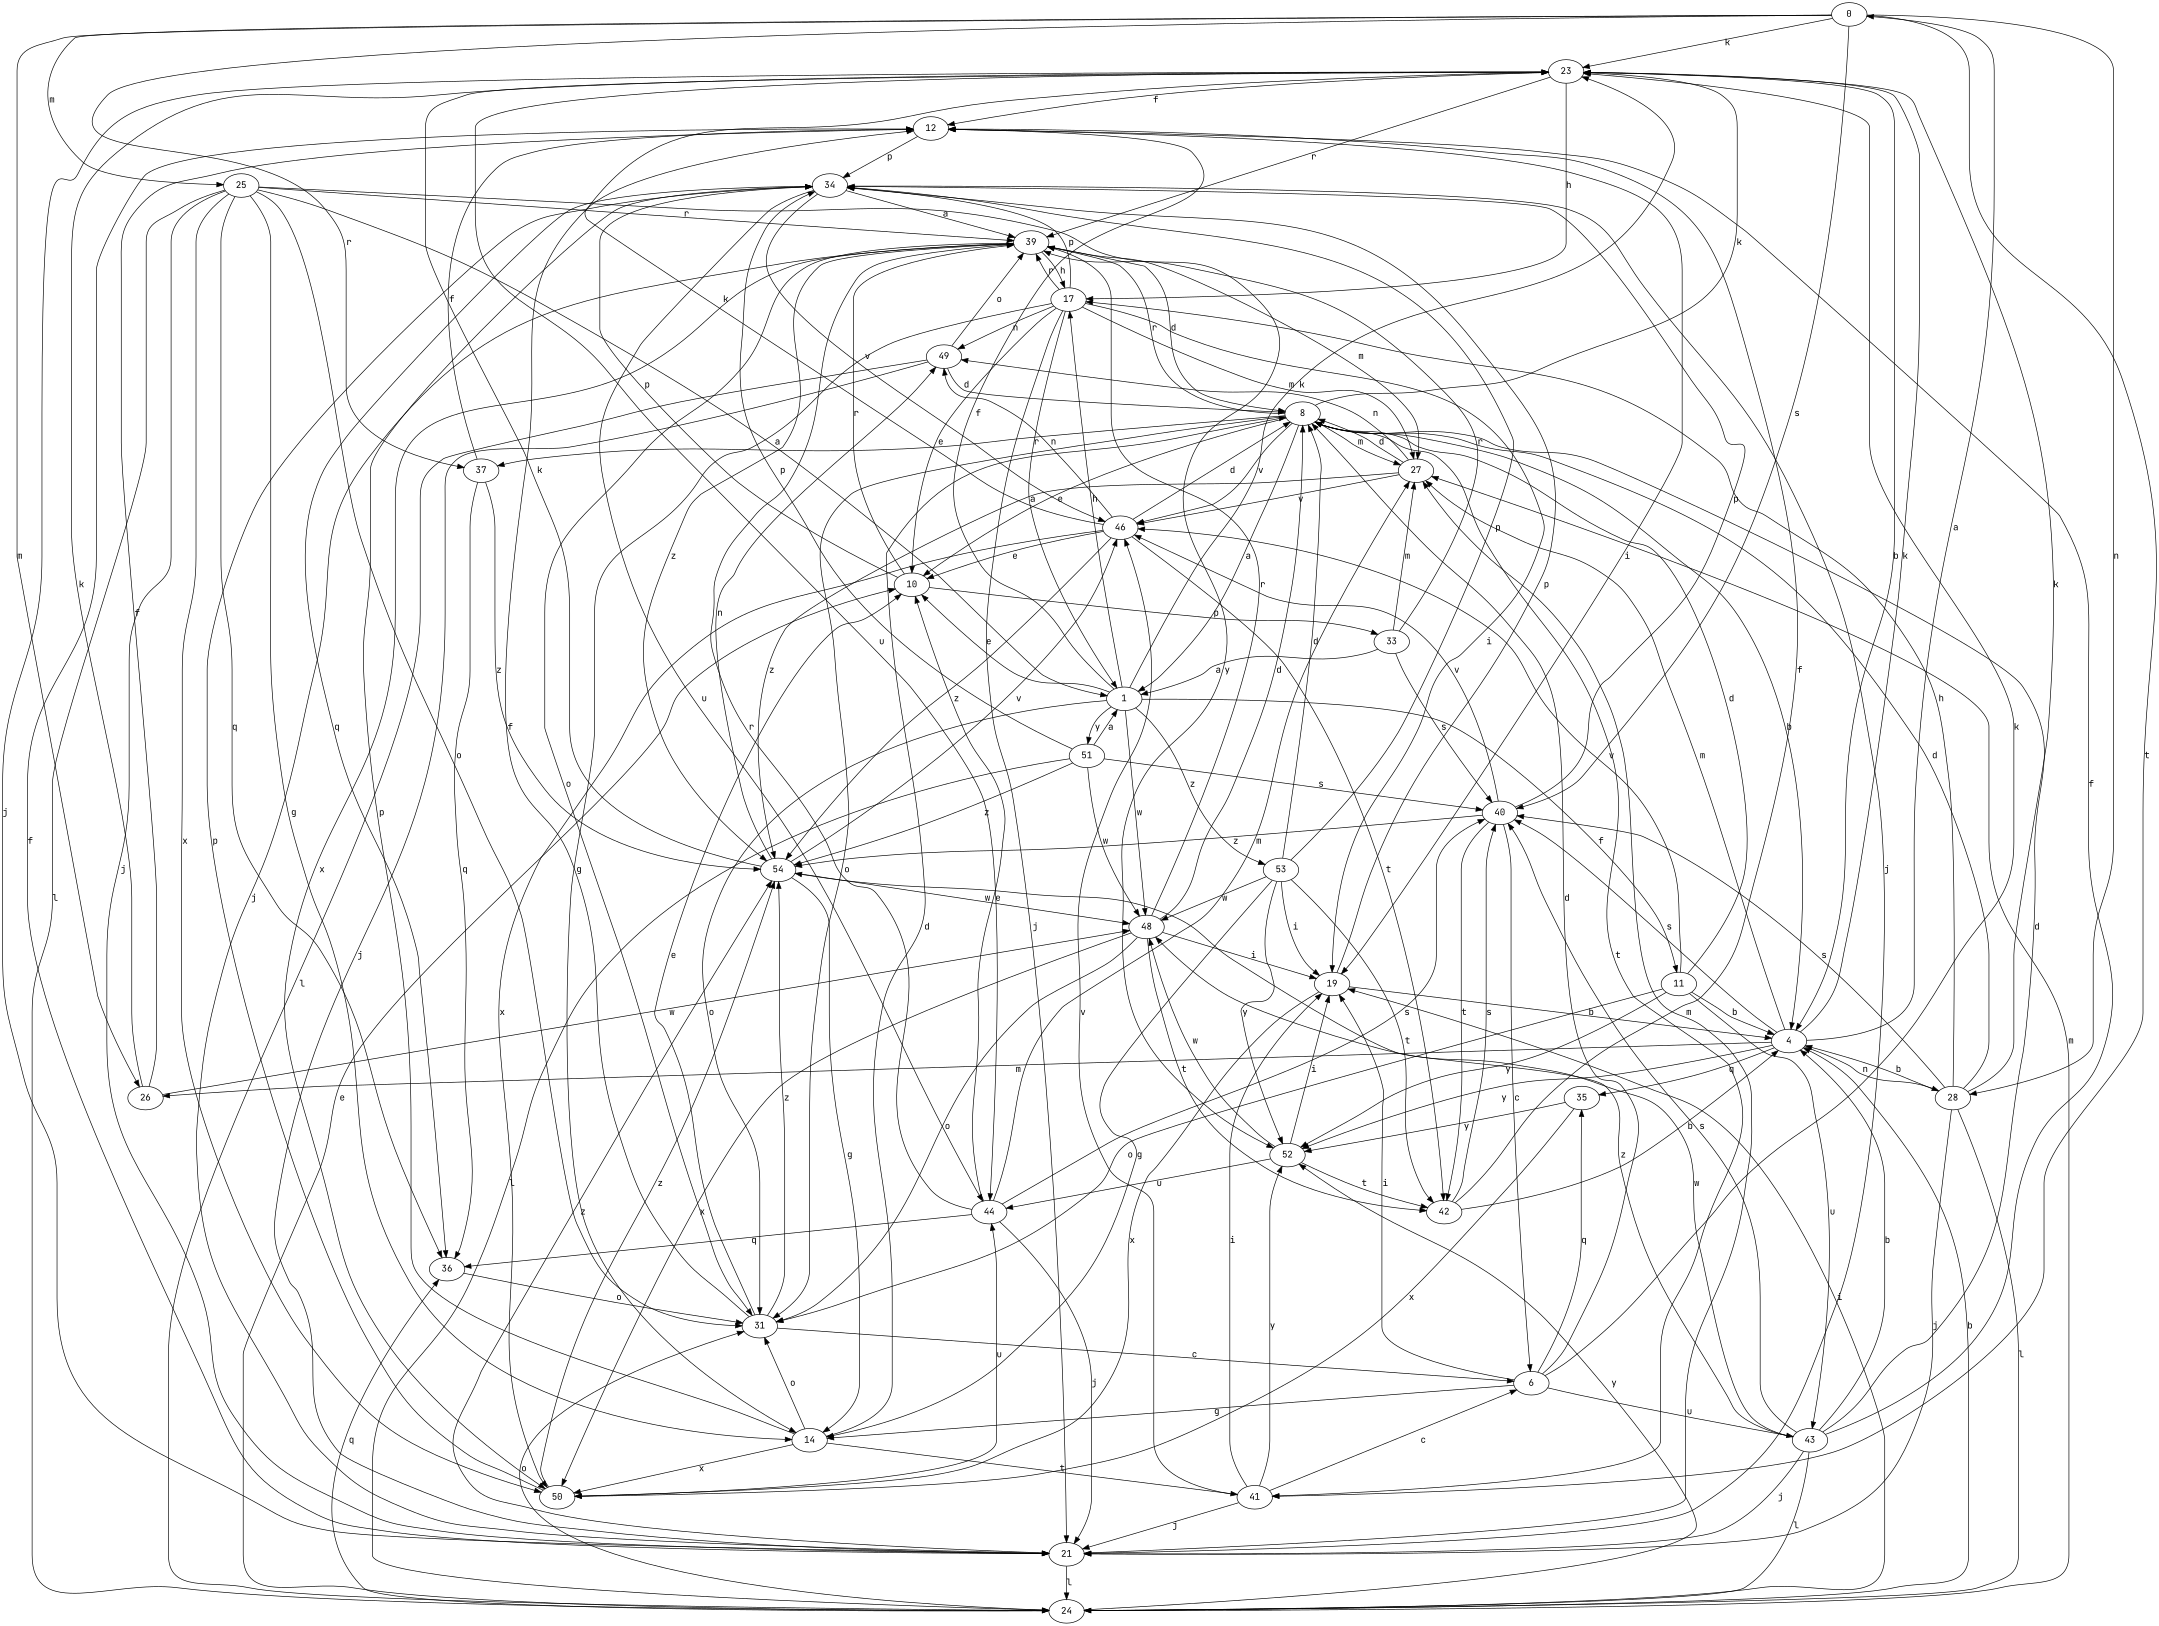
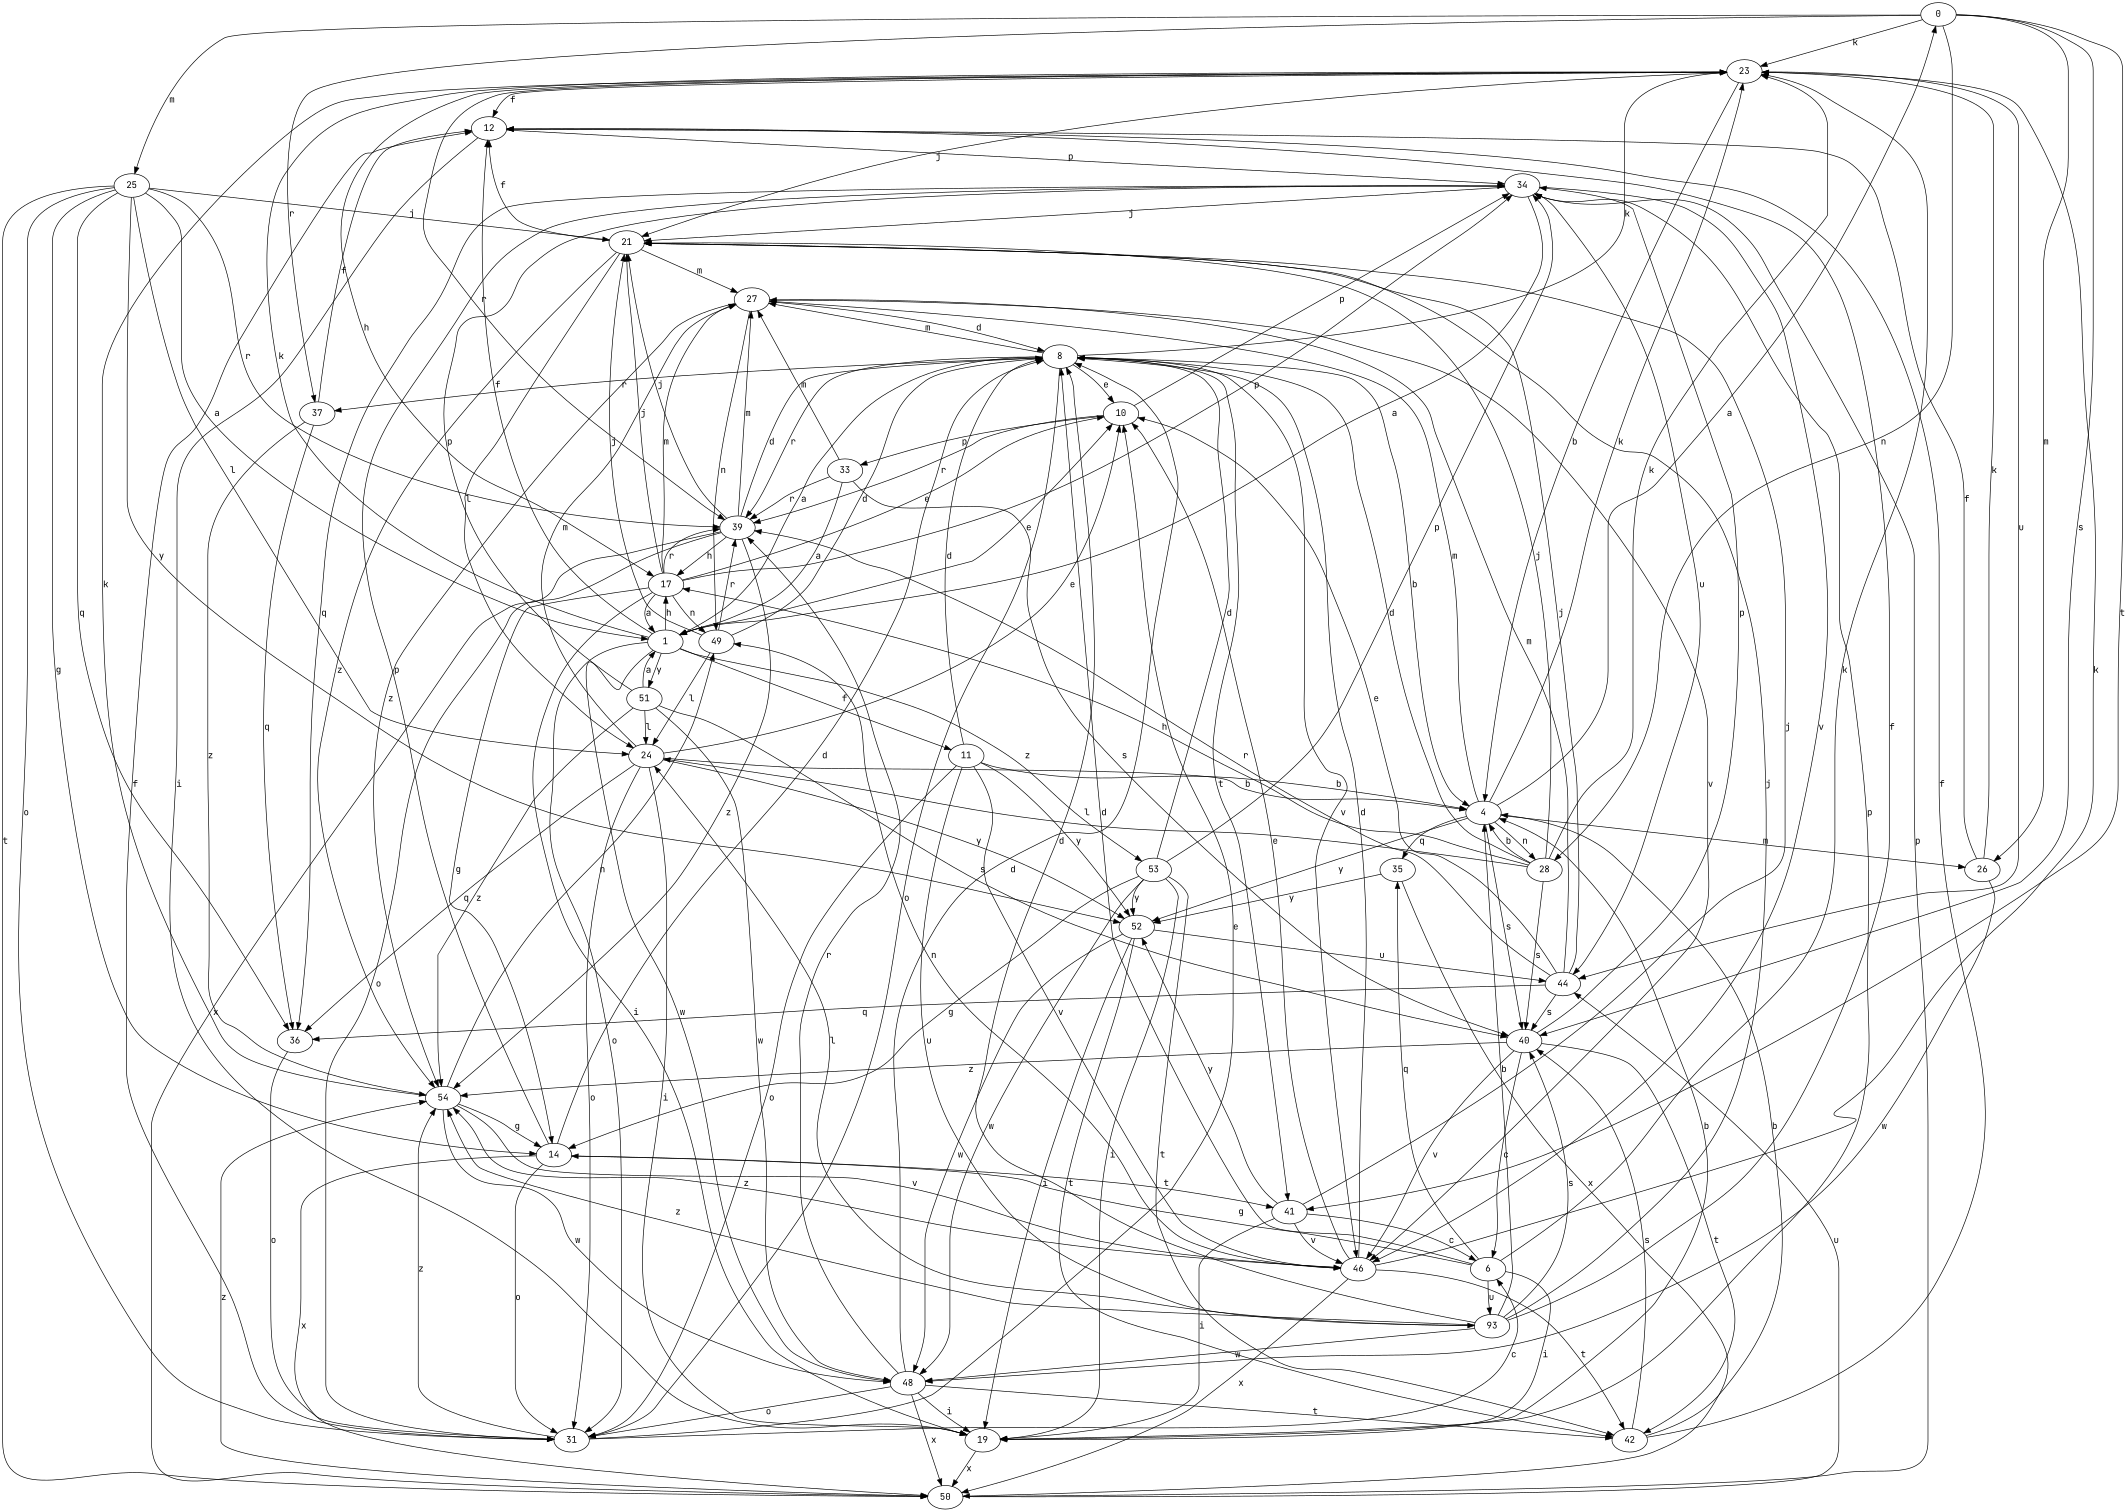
(931, 214) -> (1209, 505)
(999, 300) -> (733, 585)
(185, 841) -> (6, 841)
(1810, 1440) -> (1492, 1326)
